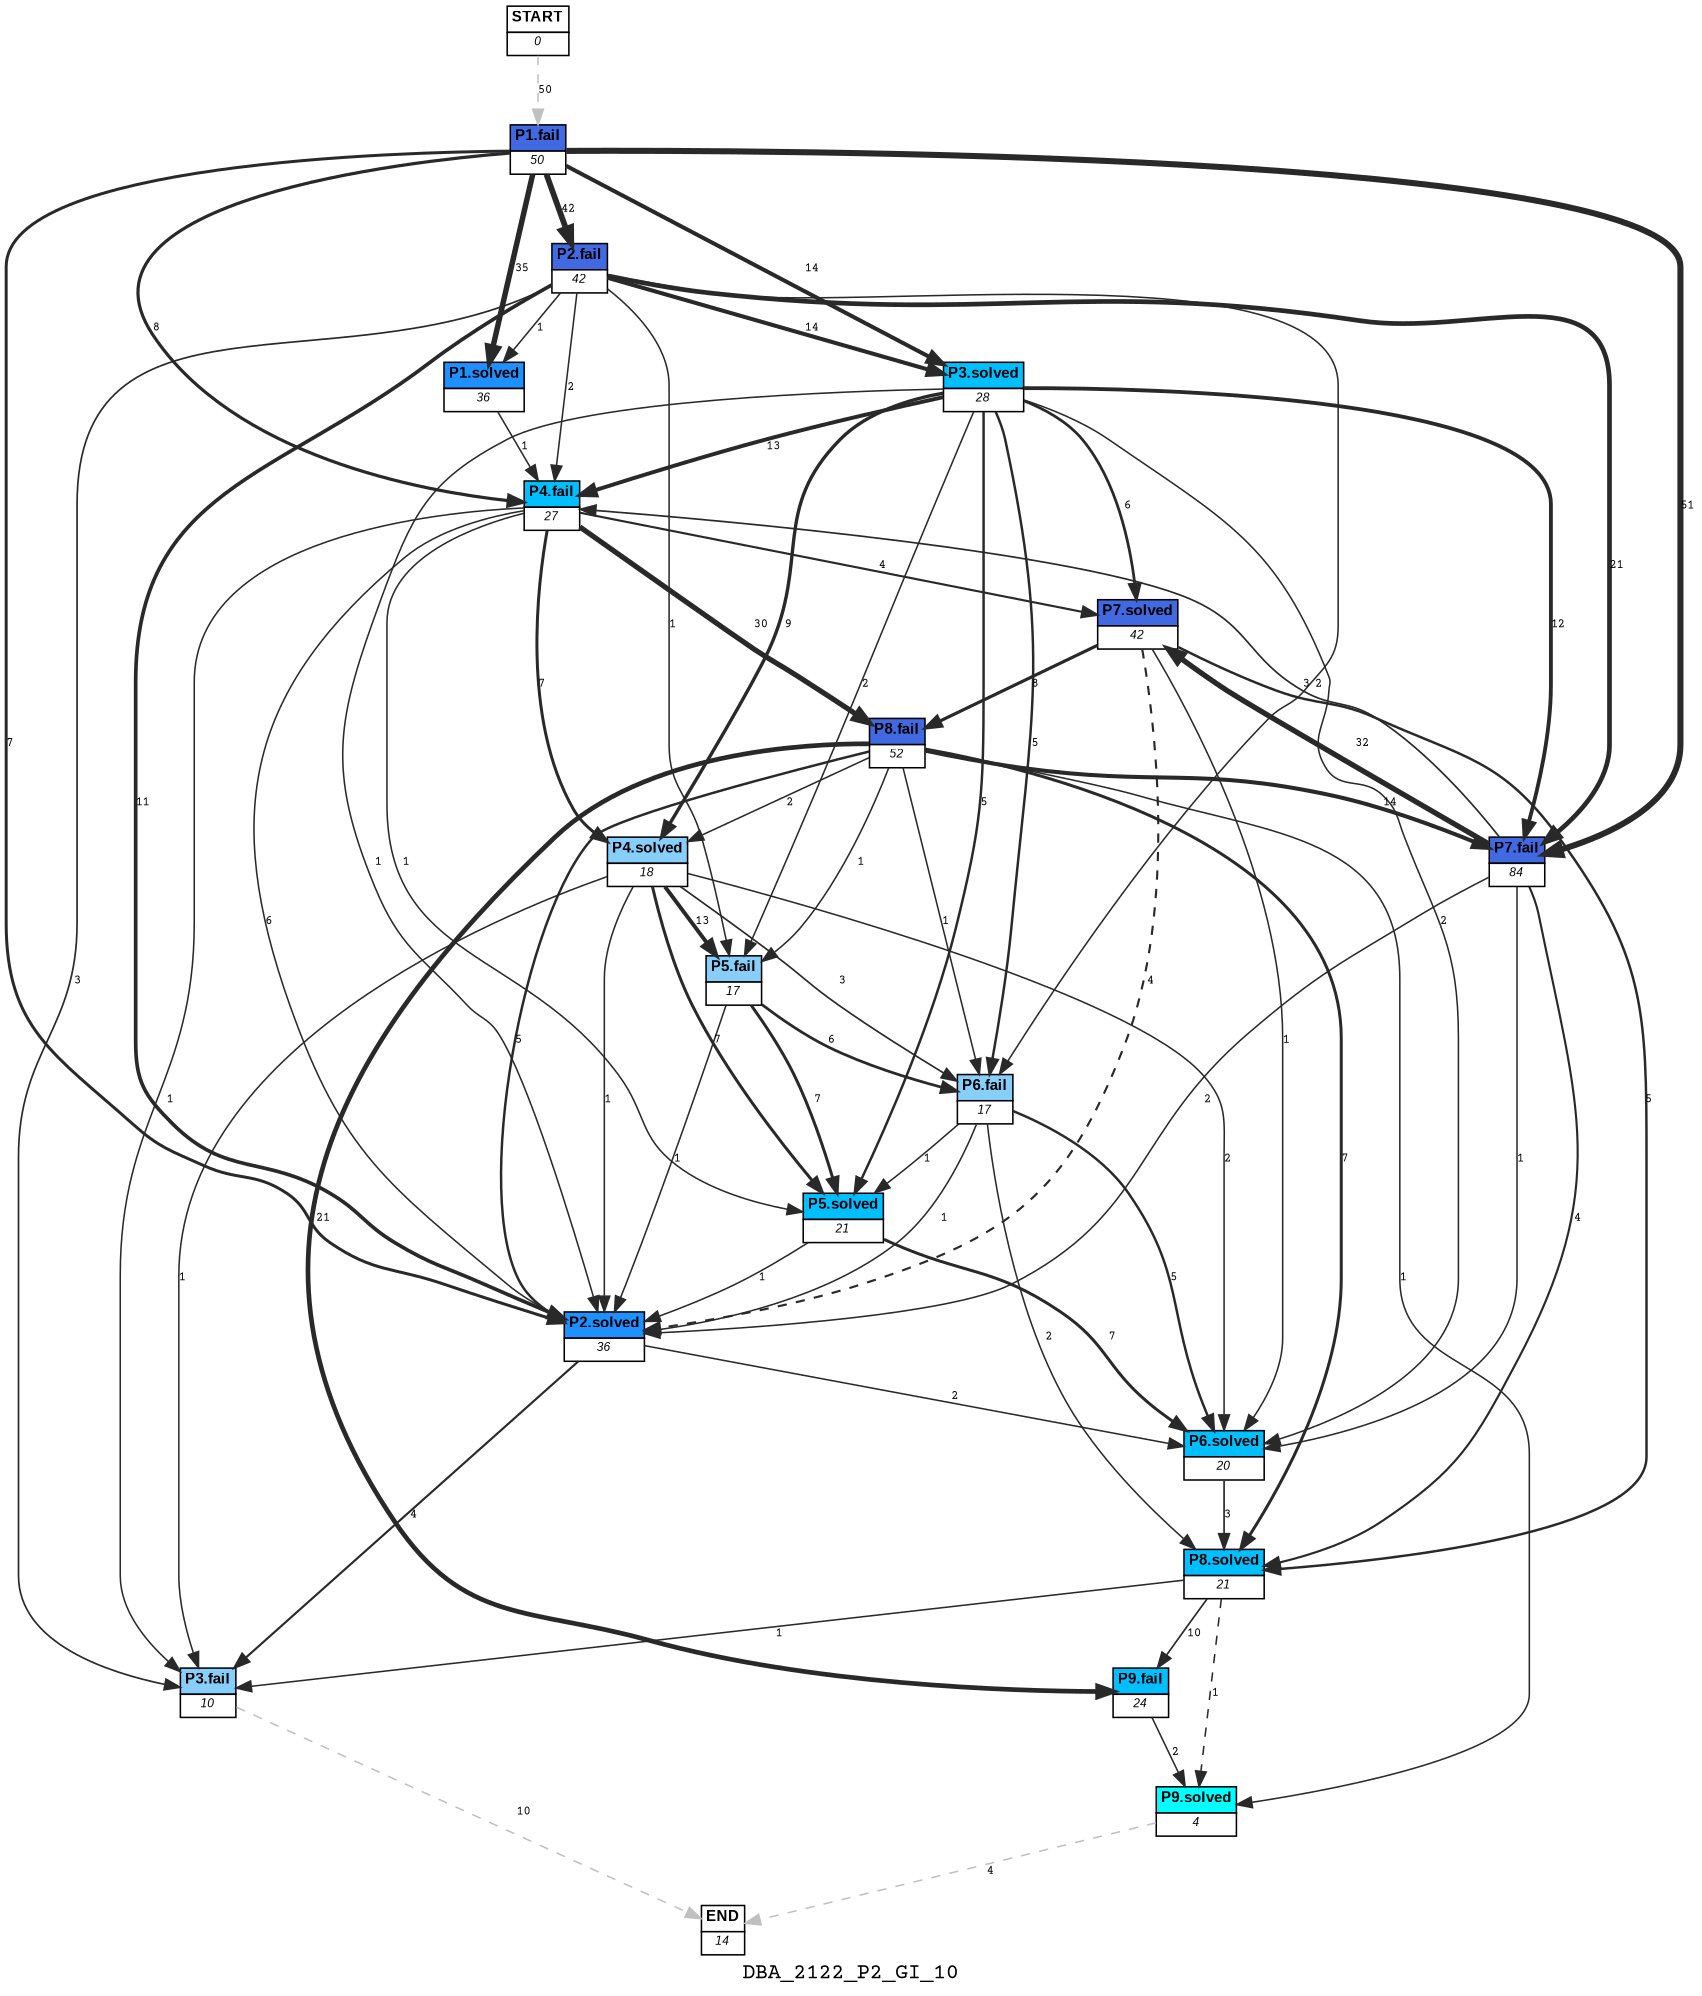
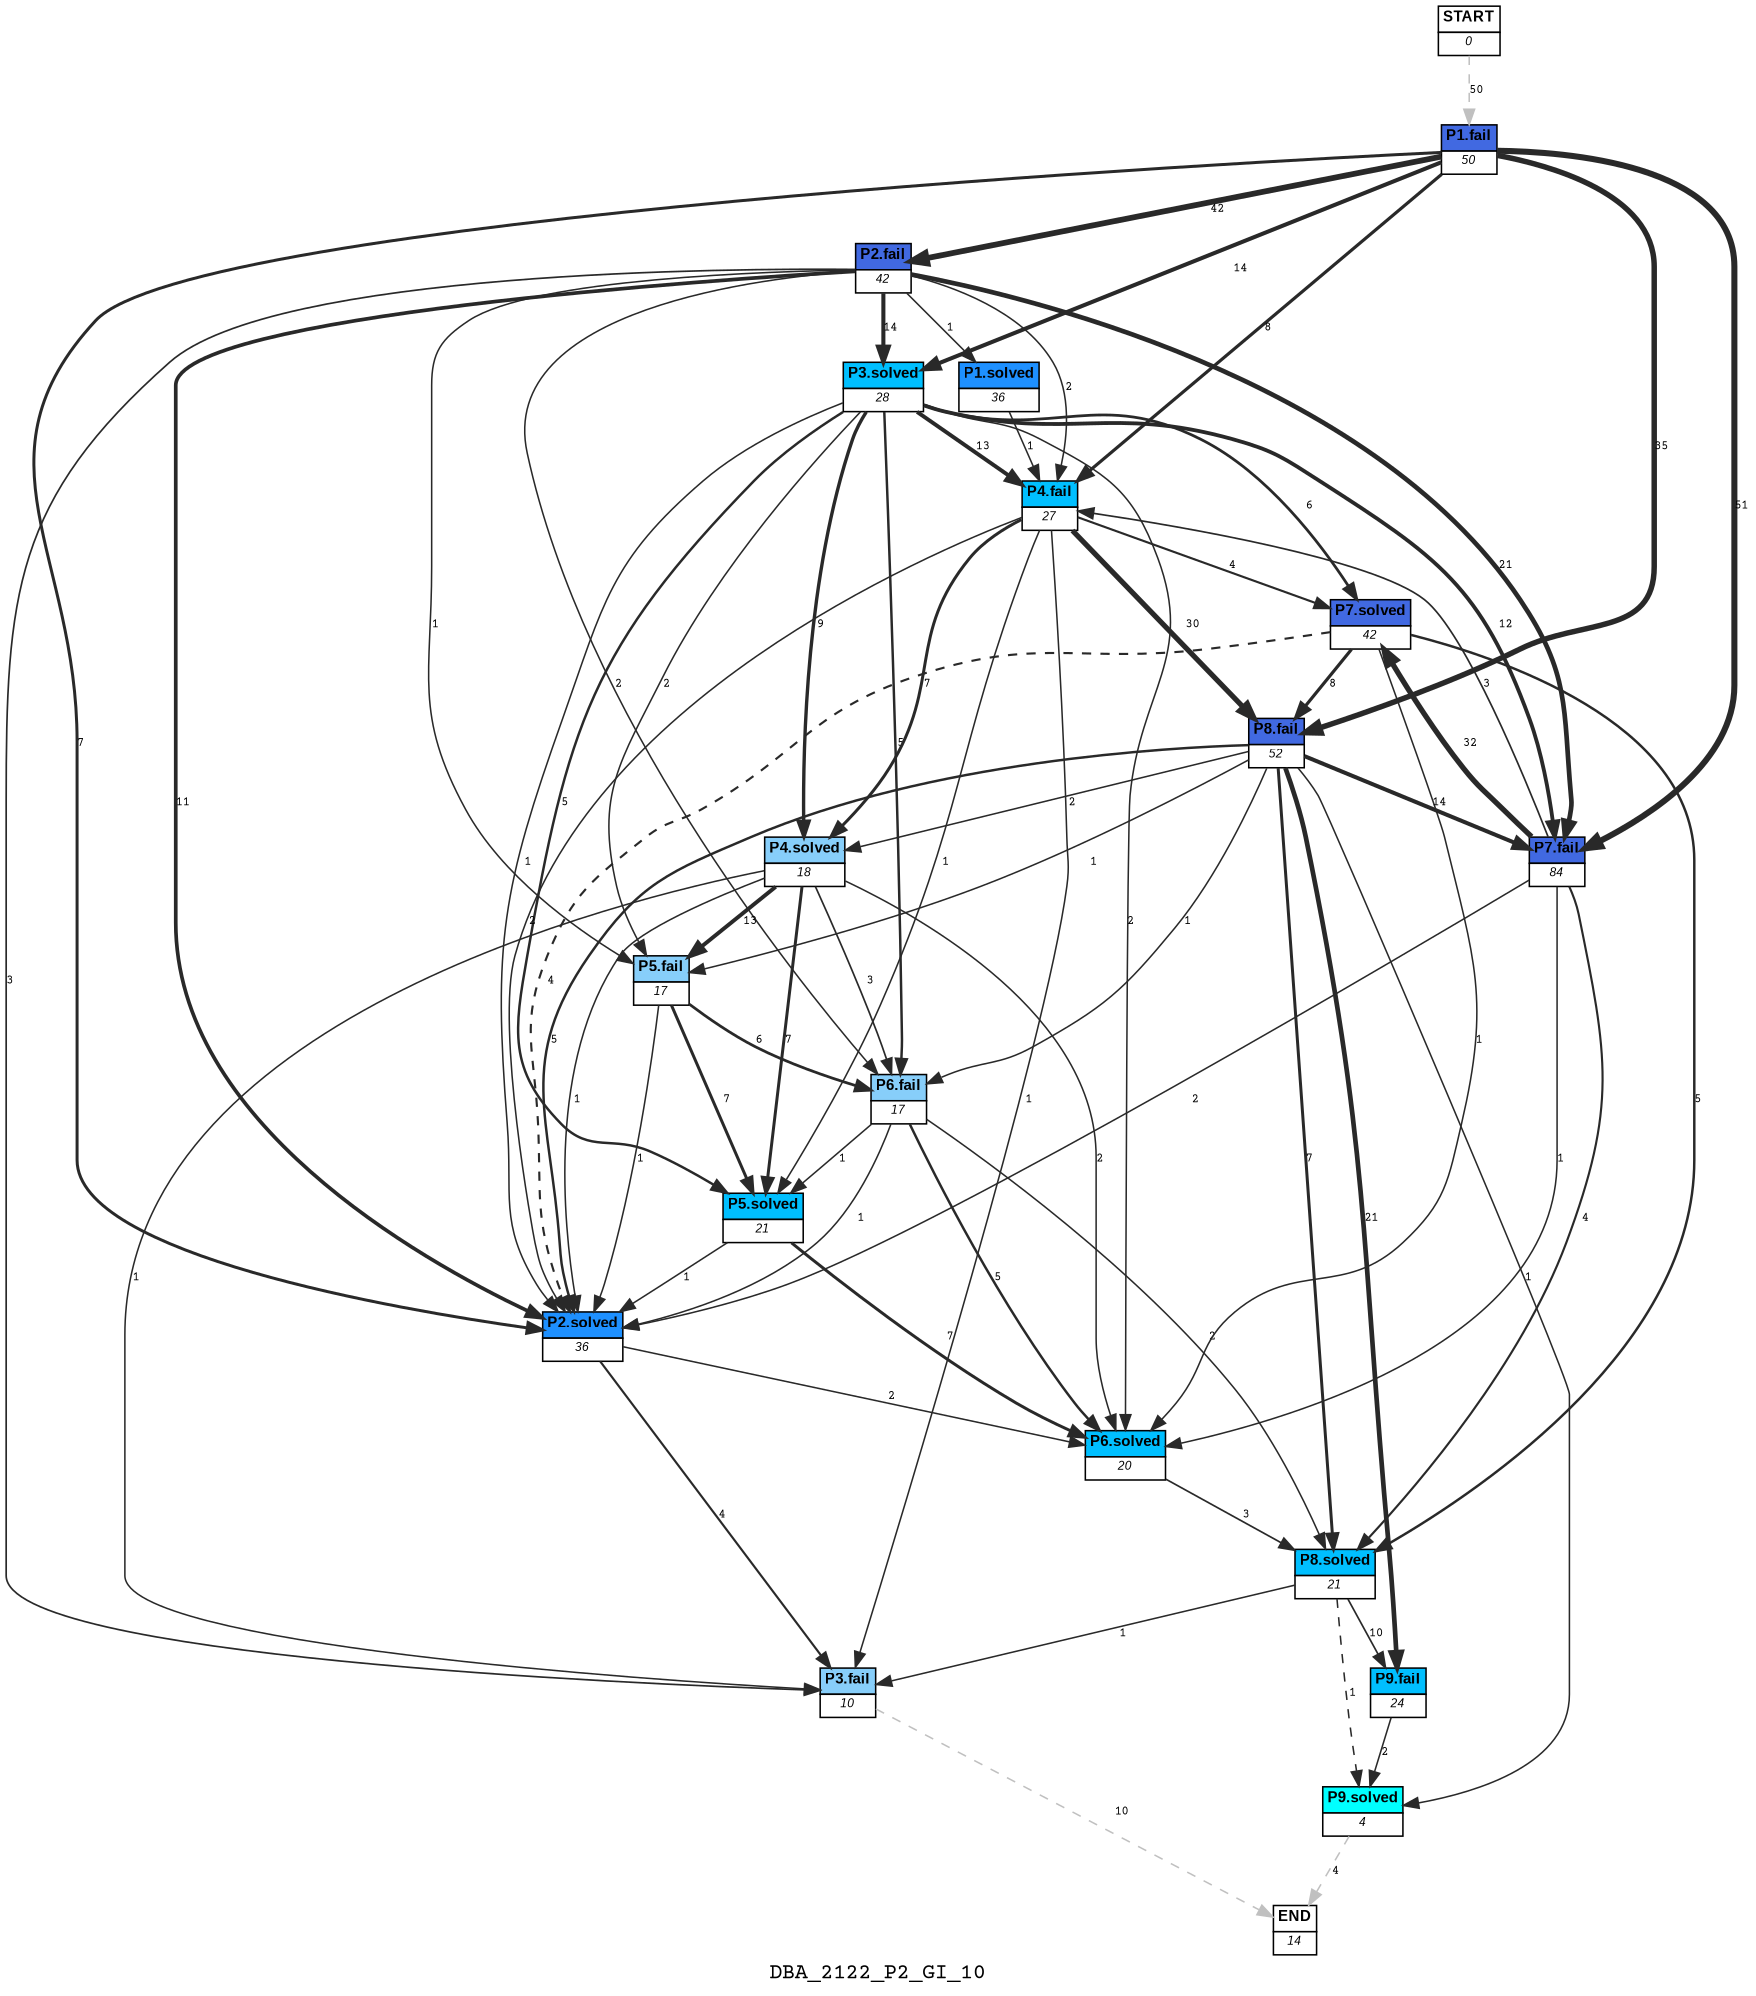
(513, 261) -> (1654, 507)
(269, 921) -> (533, 921)
